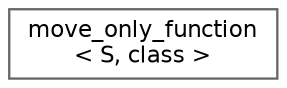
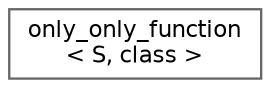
(143, 44) -> (135, 44)
